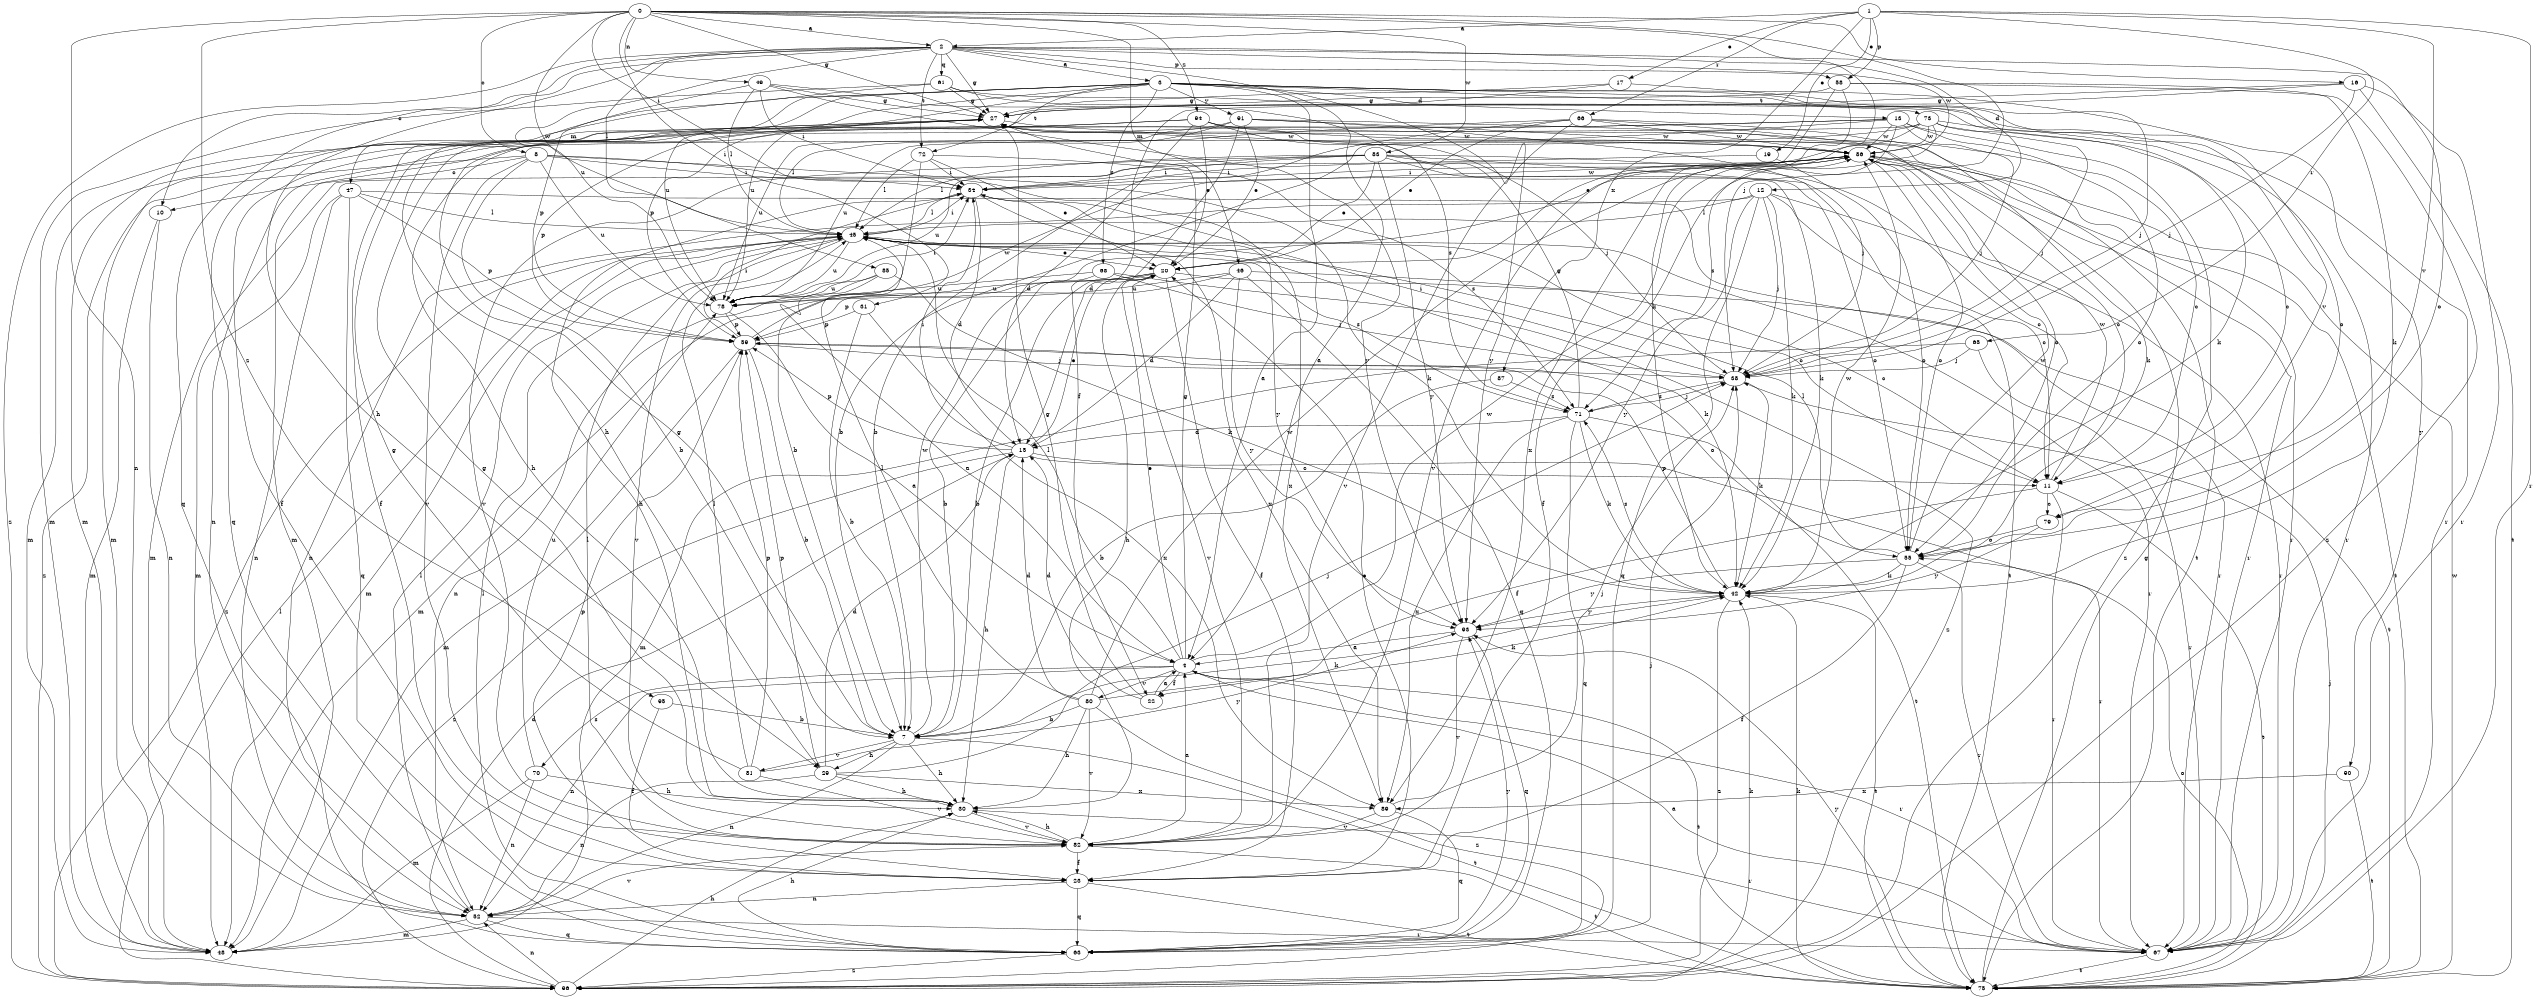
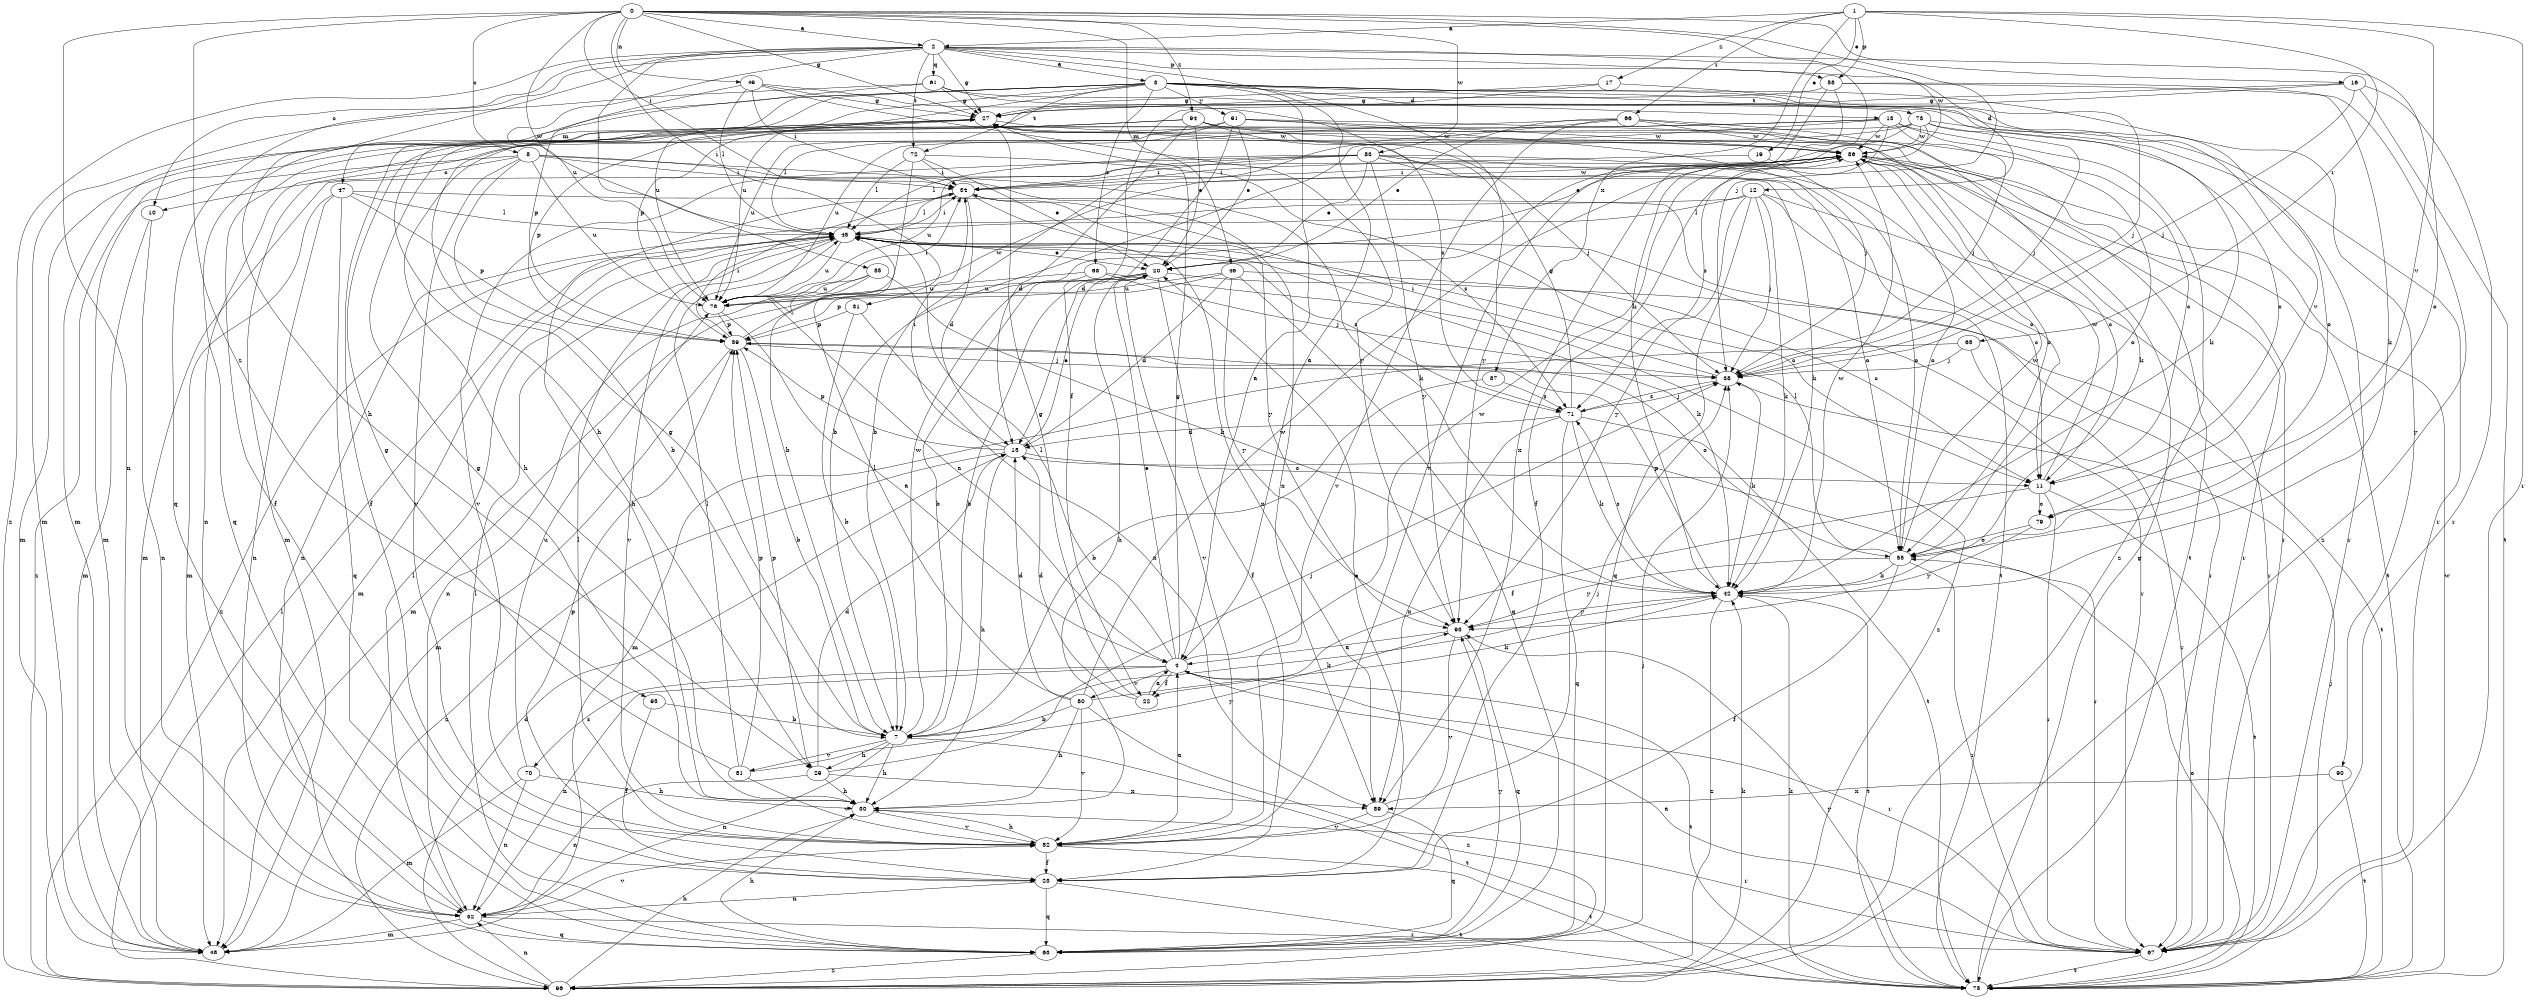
(1730, 47) -> (1721, 47)
